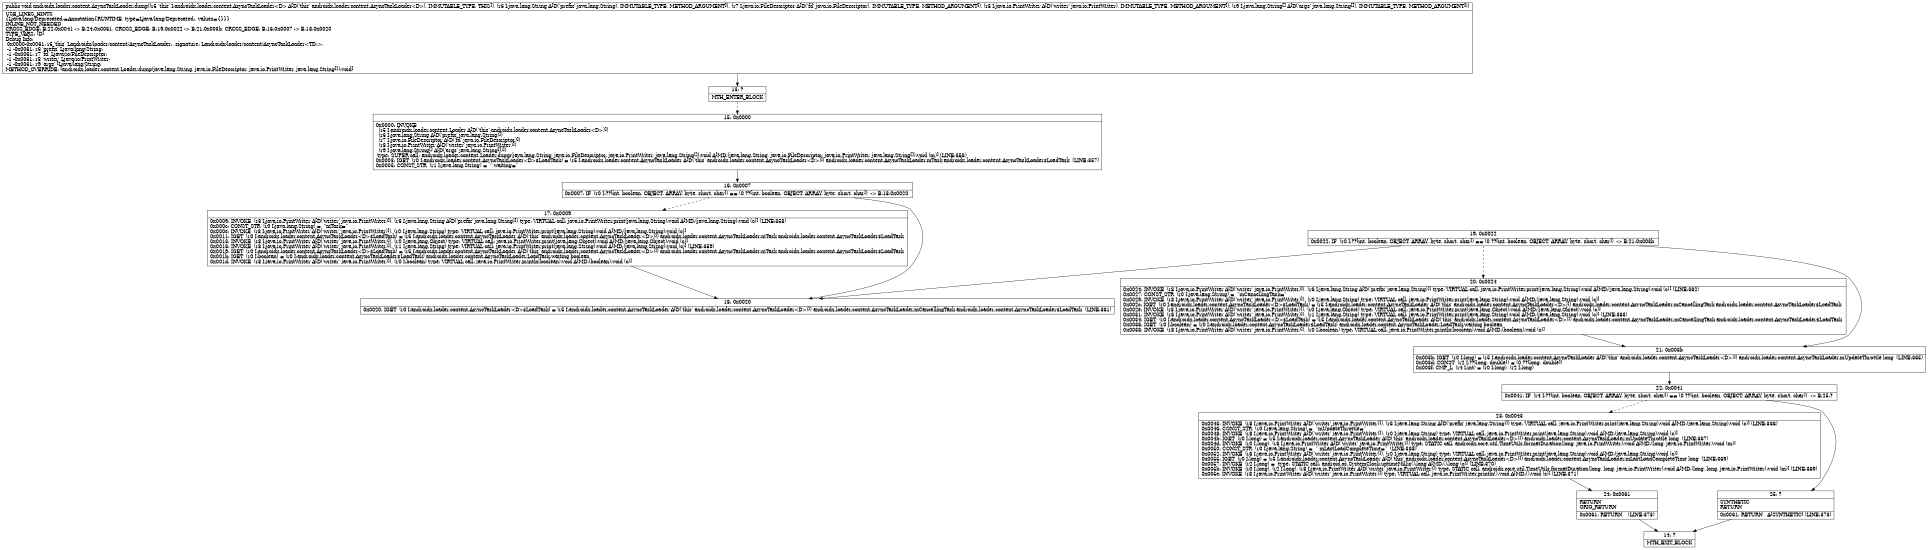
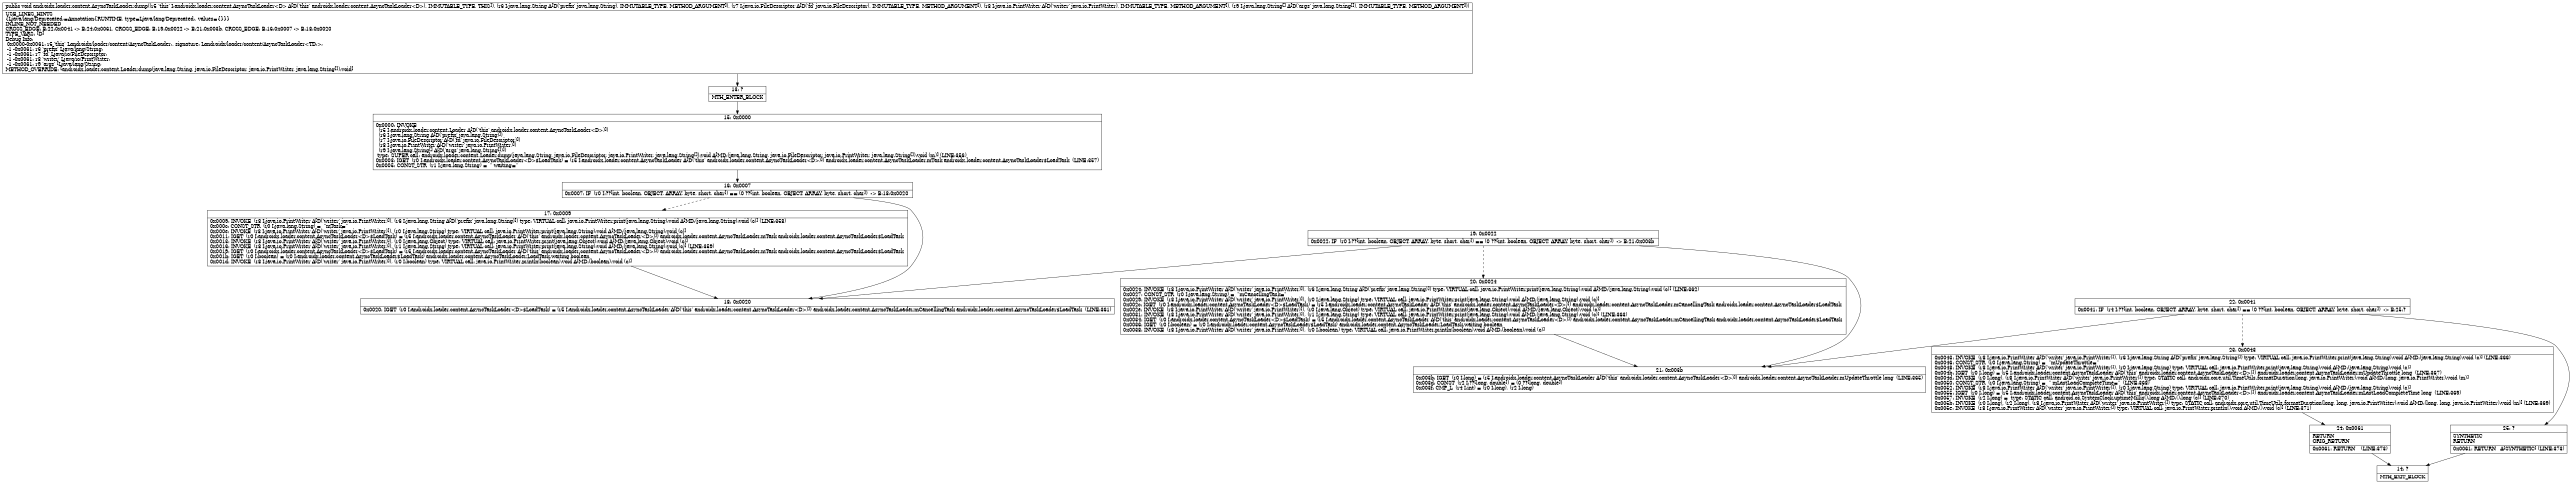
(737, 106) -> (737, 106)
(1669, 377) -> (1978, 340)
